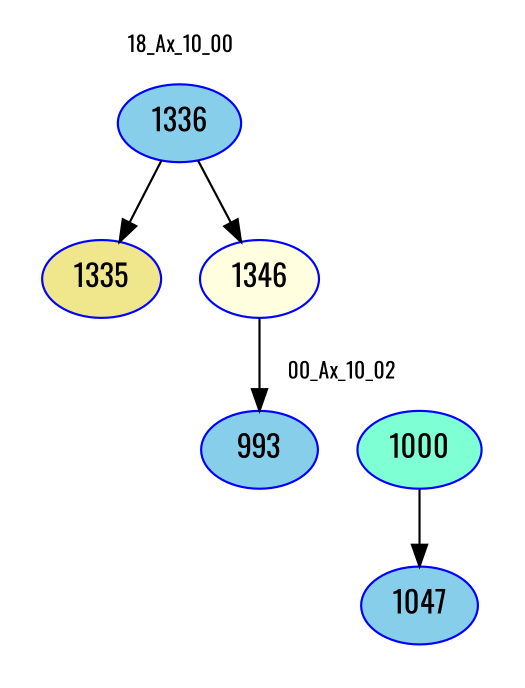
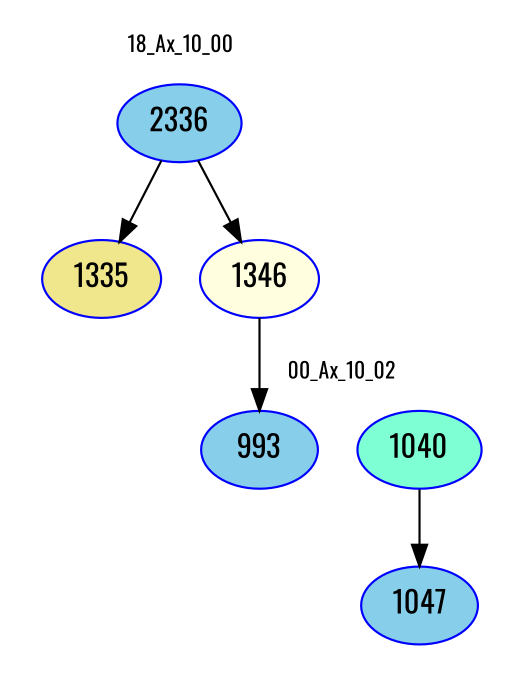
(179, 123) -> (179, 123)
(420, 450) -> (420, 450)
